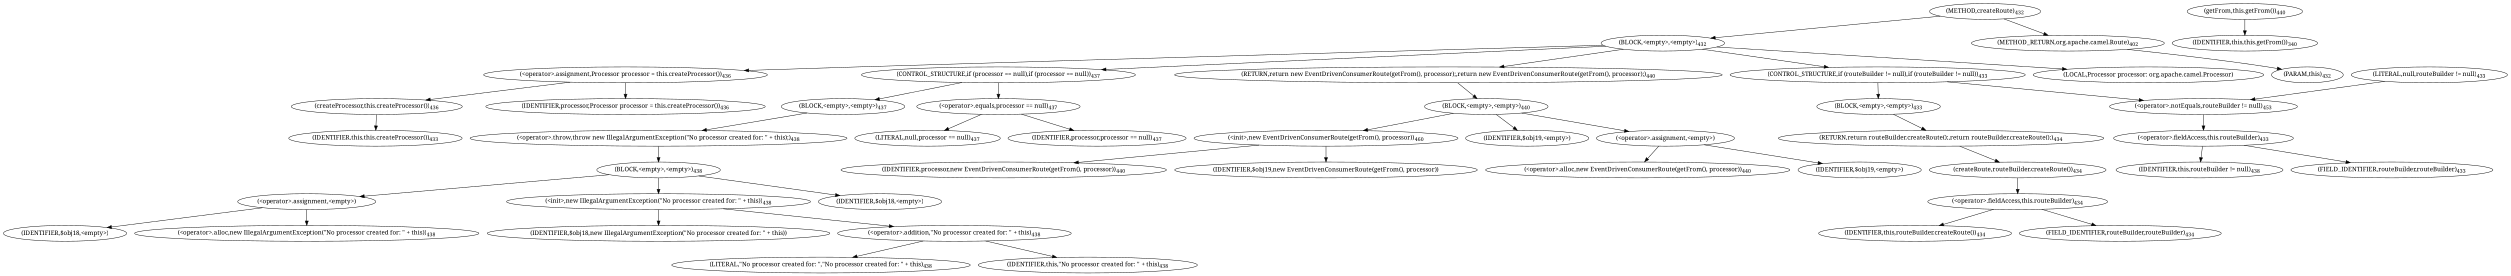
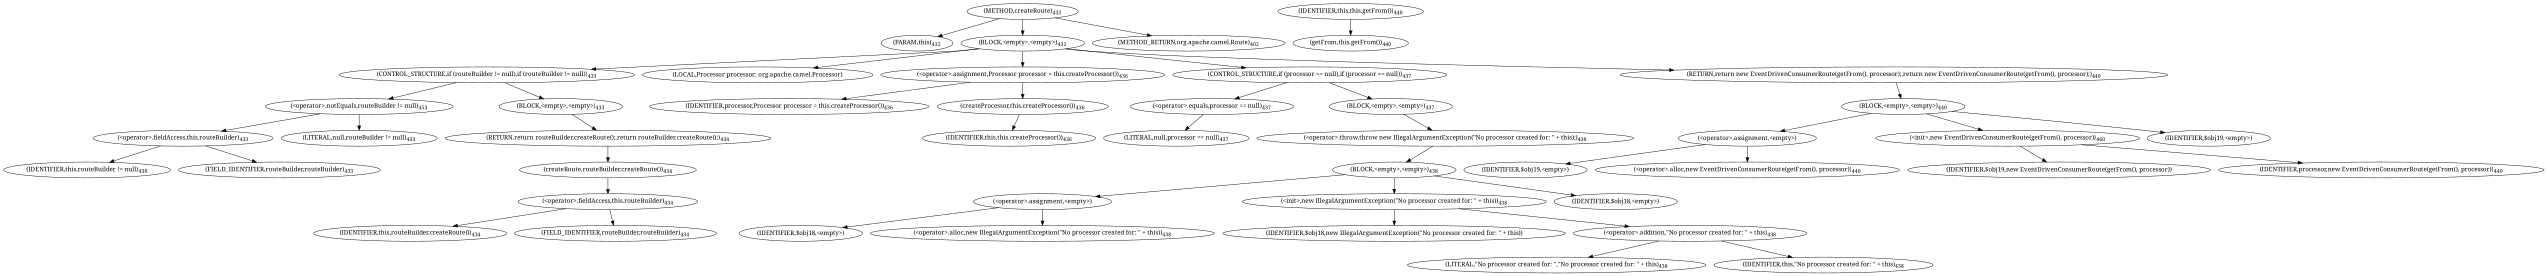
(2245, 25) -> (1351, 25)
(2293, 42) -> (1398, 11)
(2202, 58) -> (971, 27)
(2320, 90) -> (359, 120)
(434, 138) -> (1068, 138)
(1097, 138) -> none
